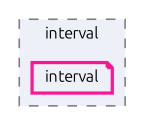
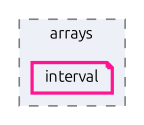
(72, 34) -> (72, 34)
